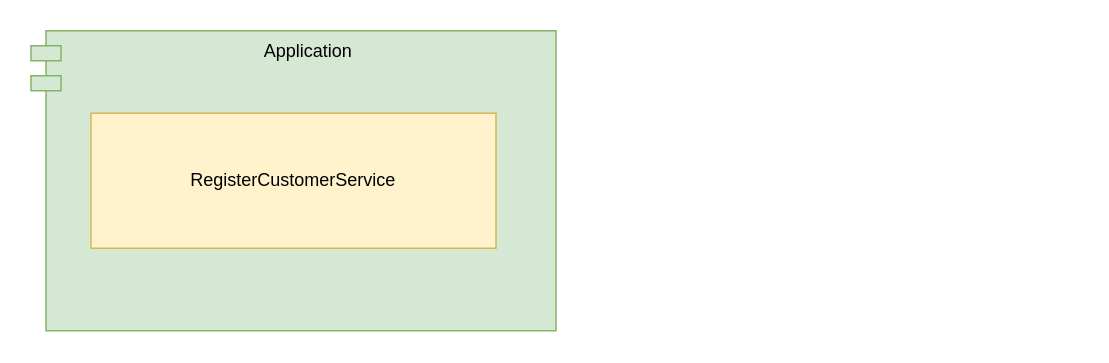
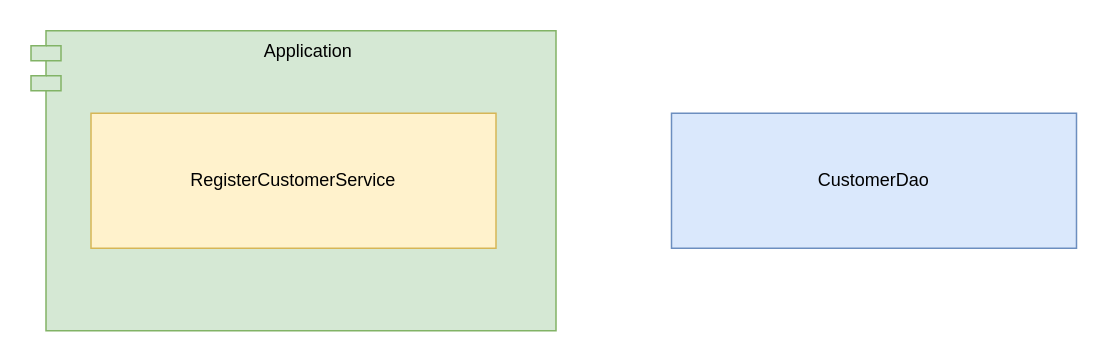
none -> (874, 181)
